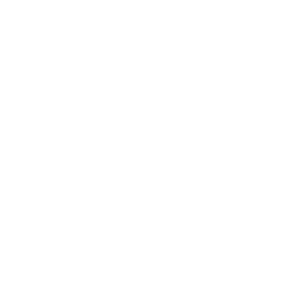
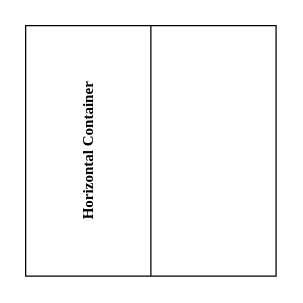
none -> (151, 151)
